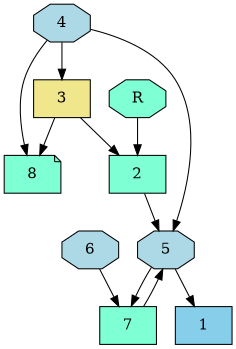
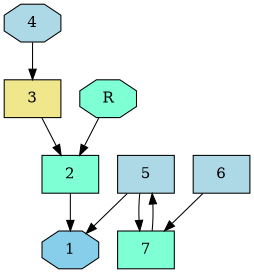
(184, 100) -> none
(33, 174) -> none
(150, 207) -> (70, 207)
(90, 250) -> (222, 174)
(166, 250) -> (146, 174)
(204, 325) -> (70, 250)
